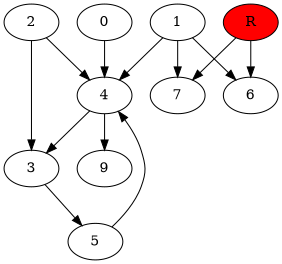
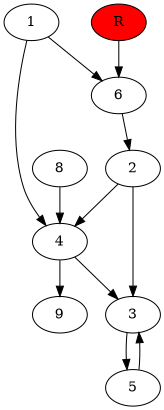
(105, 22) -> (60, 169)
(178, 95) -> none
none -> (125, 127)
(144, 176) -> (140, 356)
